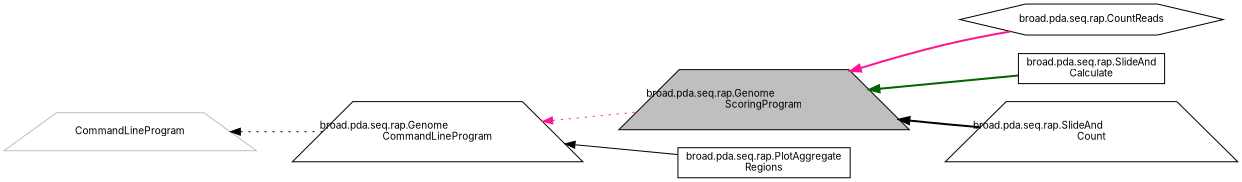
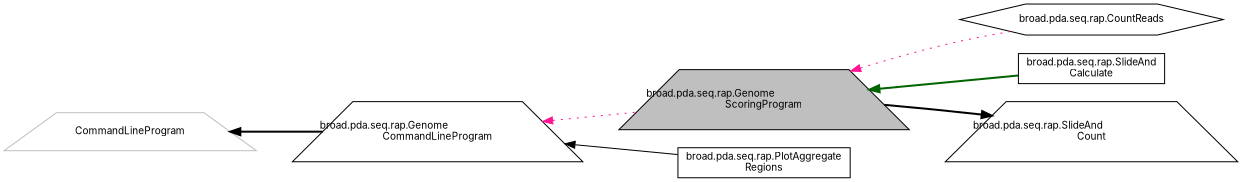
(935, 47) -> (935, 47)
(945, 124) -> (933, 109)
(282, 132) -> (282, 132)
